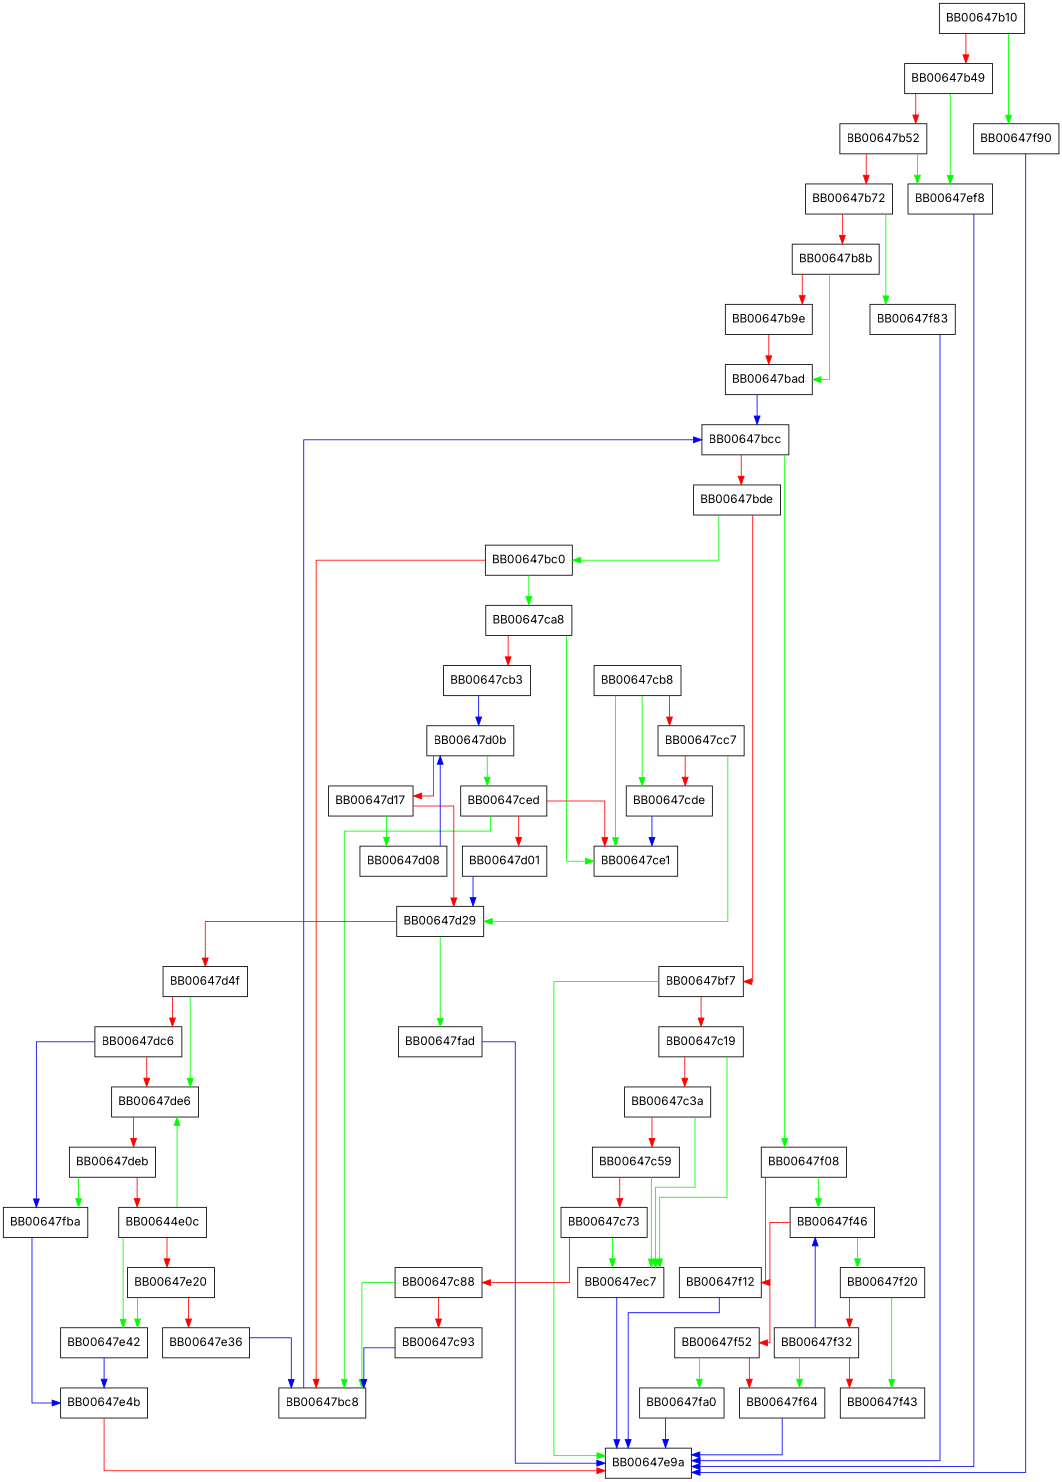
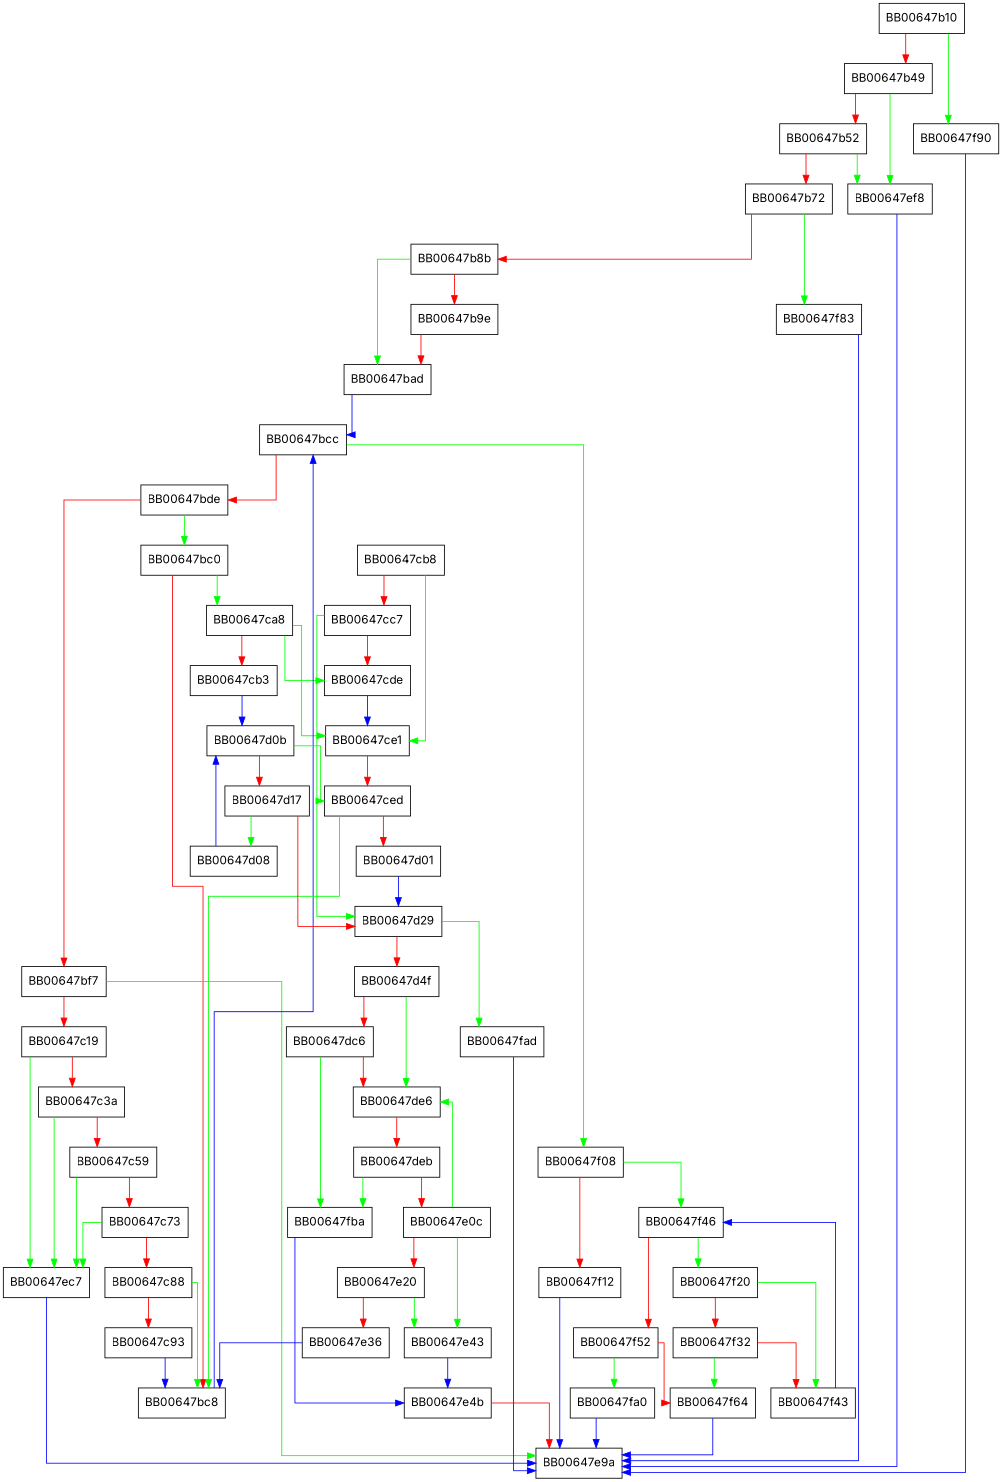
(642, 737) -> (285, 674)
(594, 801) -> (367, 767)
(36, 1091) -> (320, 1128)
(163, 1222) -> (447, 1222)
(815, 1287) -> (836, 1253)
(104, 1343) -> (448, 1343)
